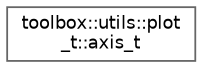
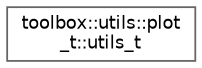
(101, 34) -> (101, 34)
